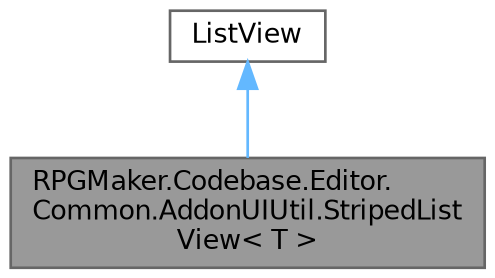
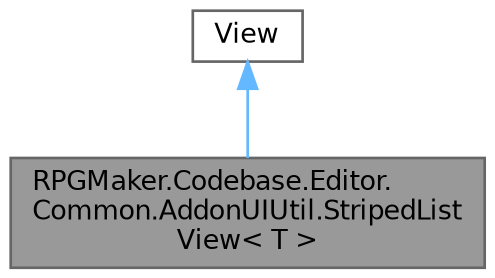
(248, 36) -> (248, 36)
